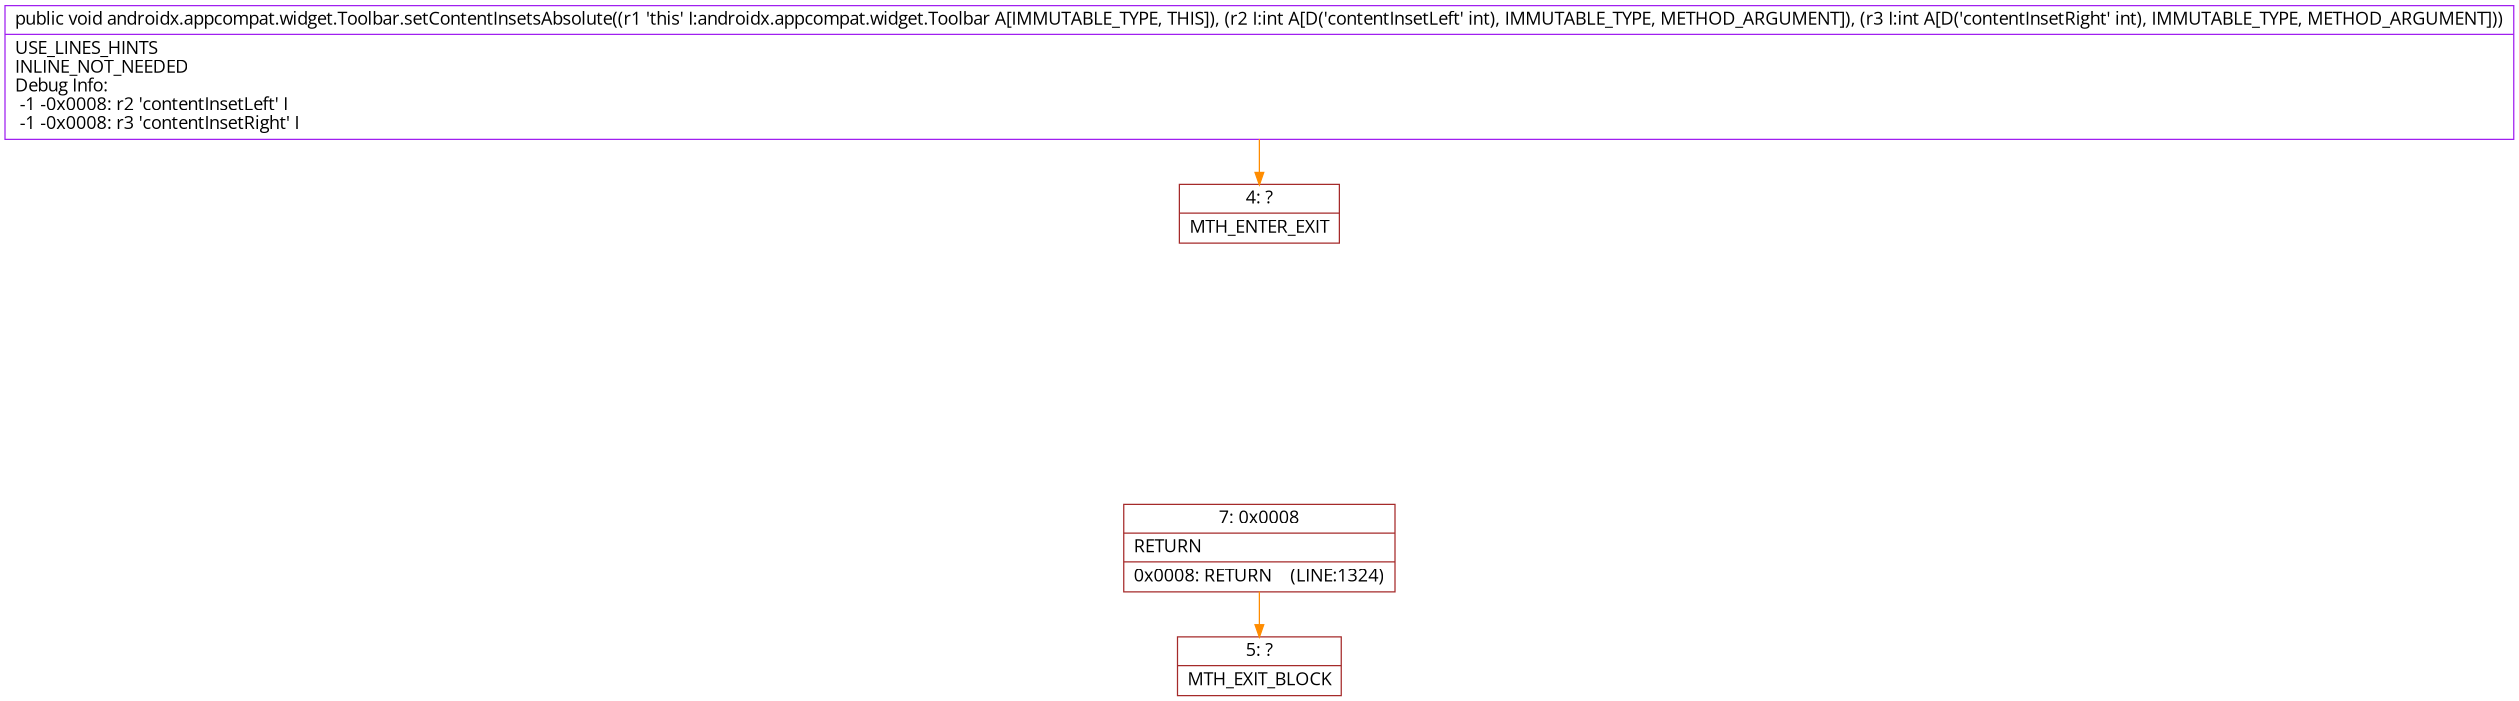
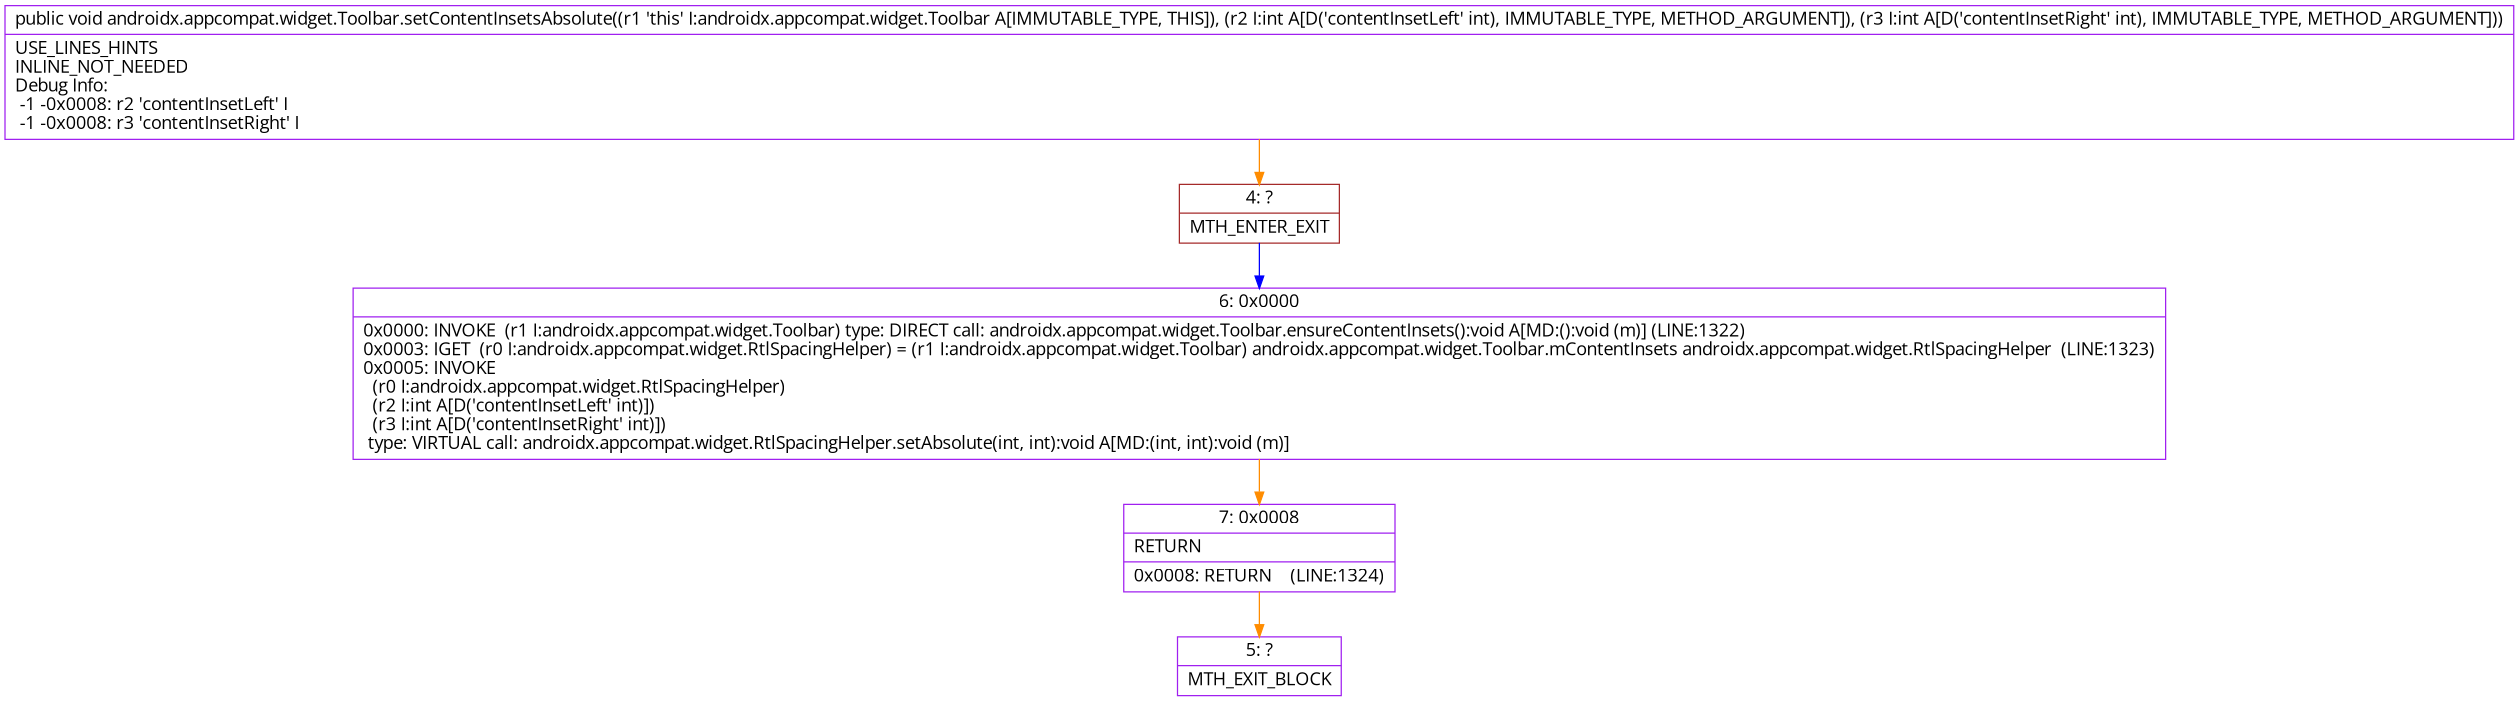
none -> (1259, 374)
(1259, 548) -> (1259, 548)
(1259, 666) -> (1259, 666)
